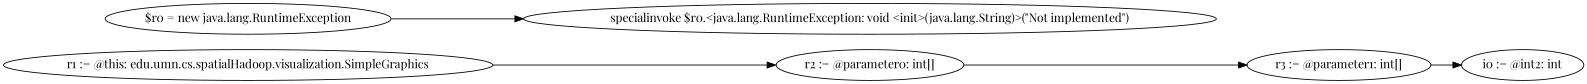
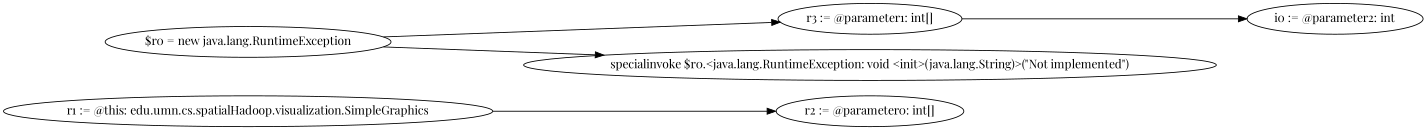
(1101, 65) -> (578, 30)
(1523, 65) -> (1335, 19)
